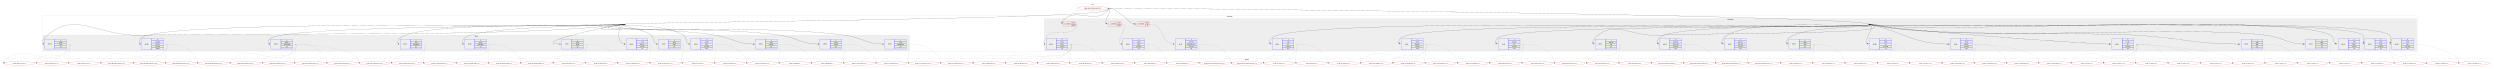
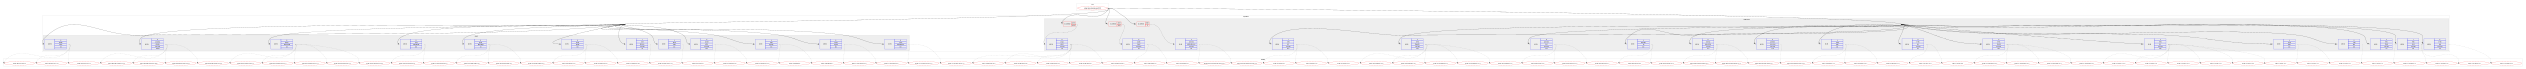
none -> (1408, 63)
